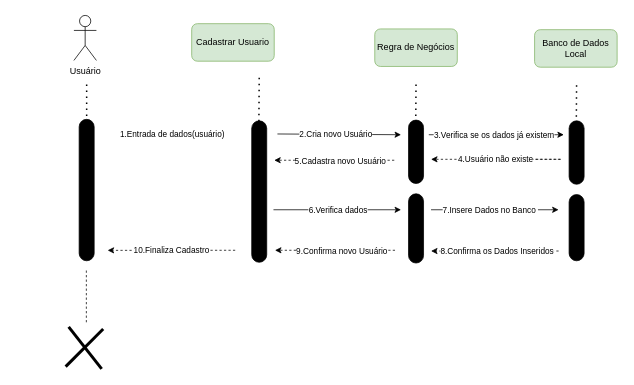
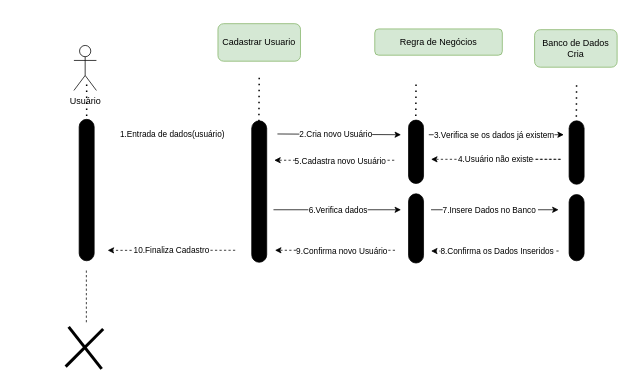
(85, 38) -> (85, 68)
(233, 42) -> (259, 42)
(416, 48) -> (438, 42)
(576, 48) -> (576, 48)
